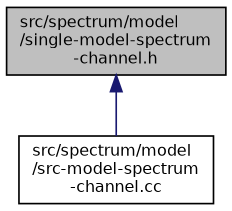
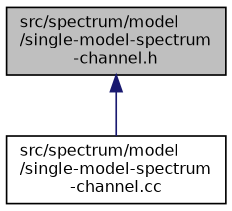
(116, 170) -> (116, 170)
